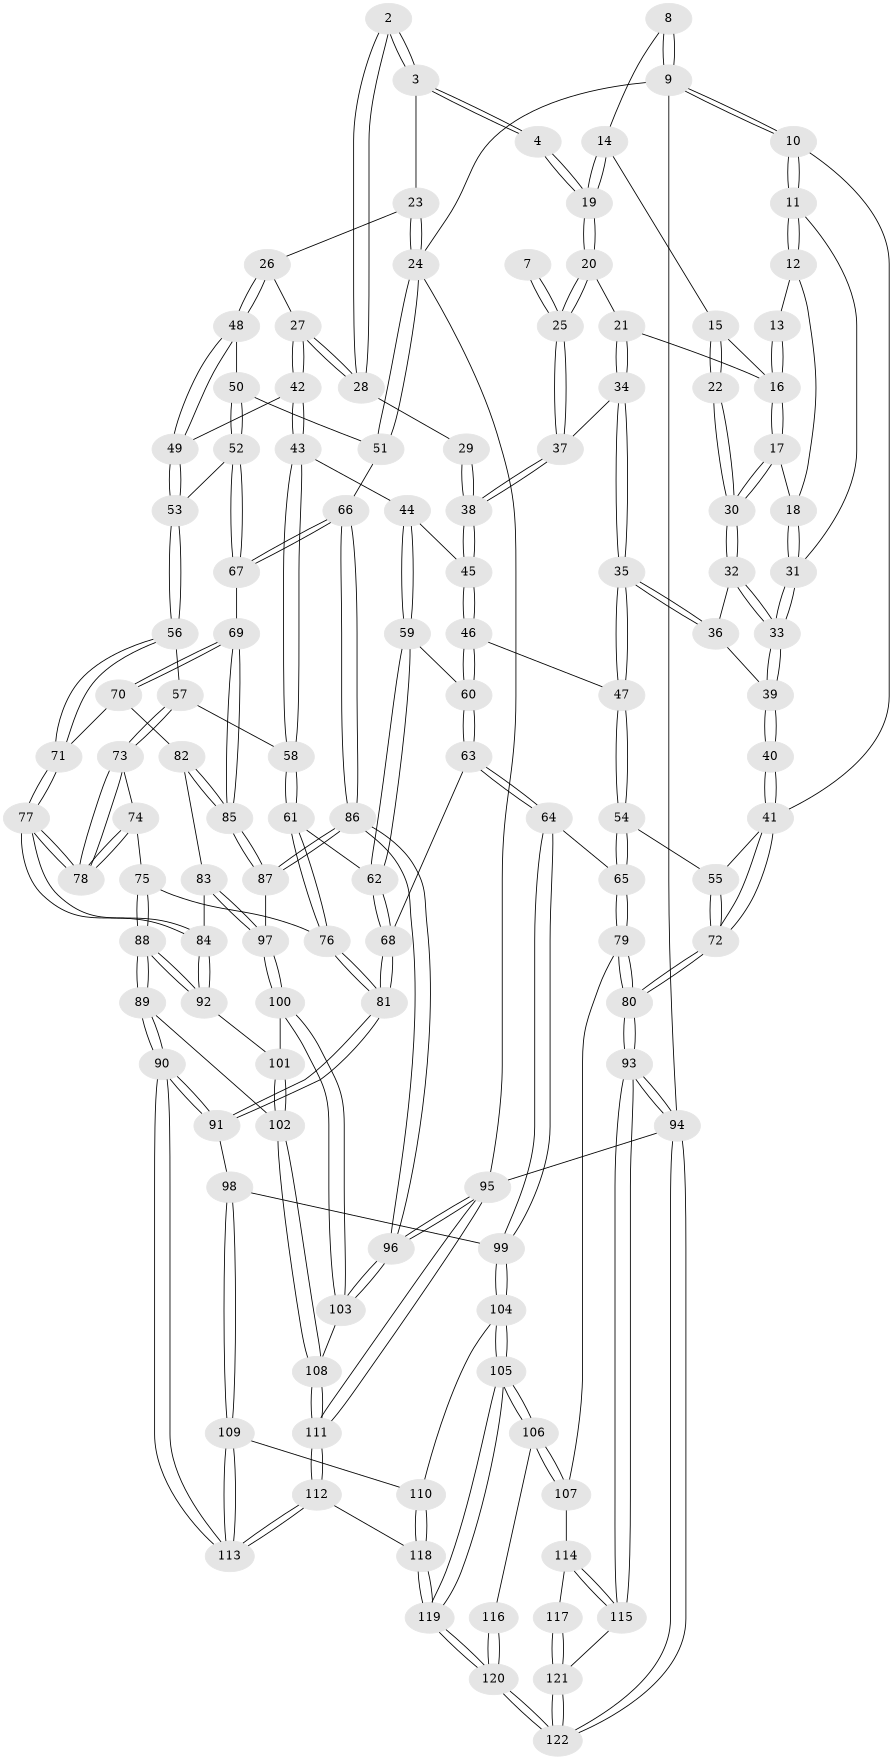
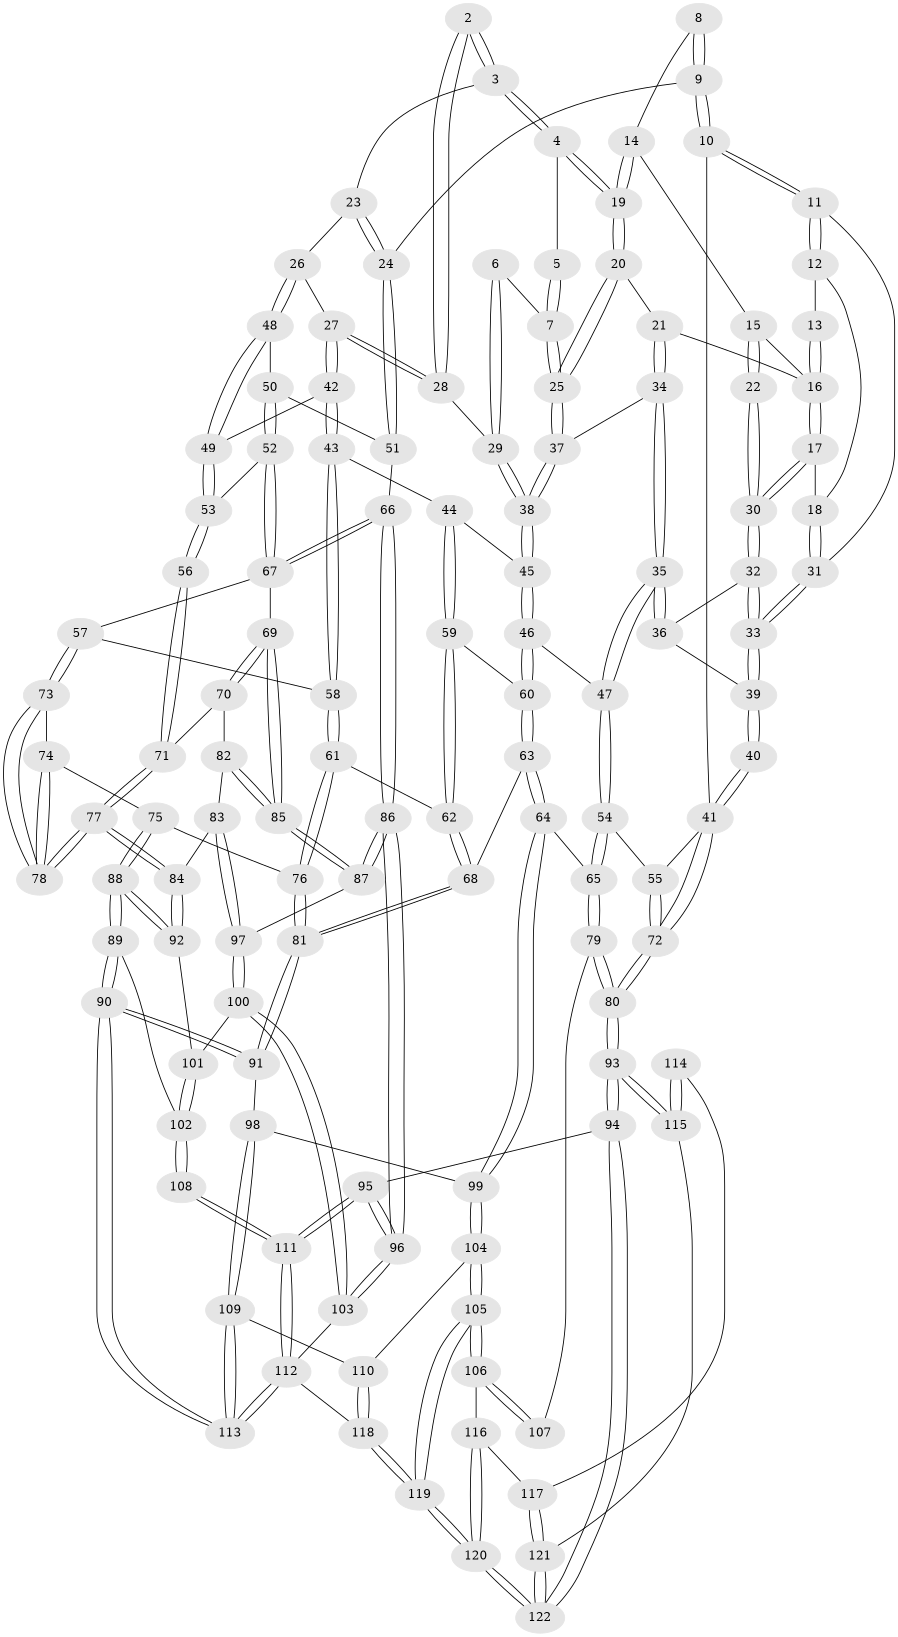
none -> (496, 265)
none -> (557, 265)
(669, 578) -> none
(178, 665) -> (172, 604)
(515, 717) -> none
(329, 1341) -> (315, 1341)
none -> (504, 1464)
(566, 1526) -> none
